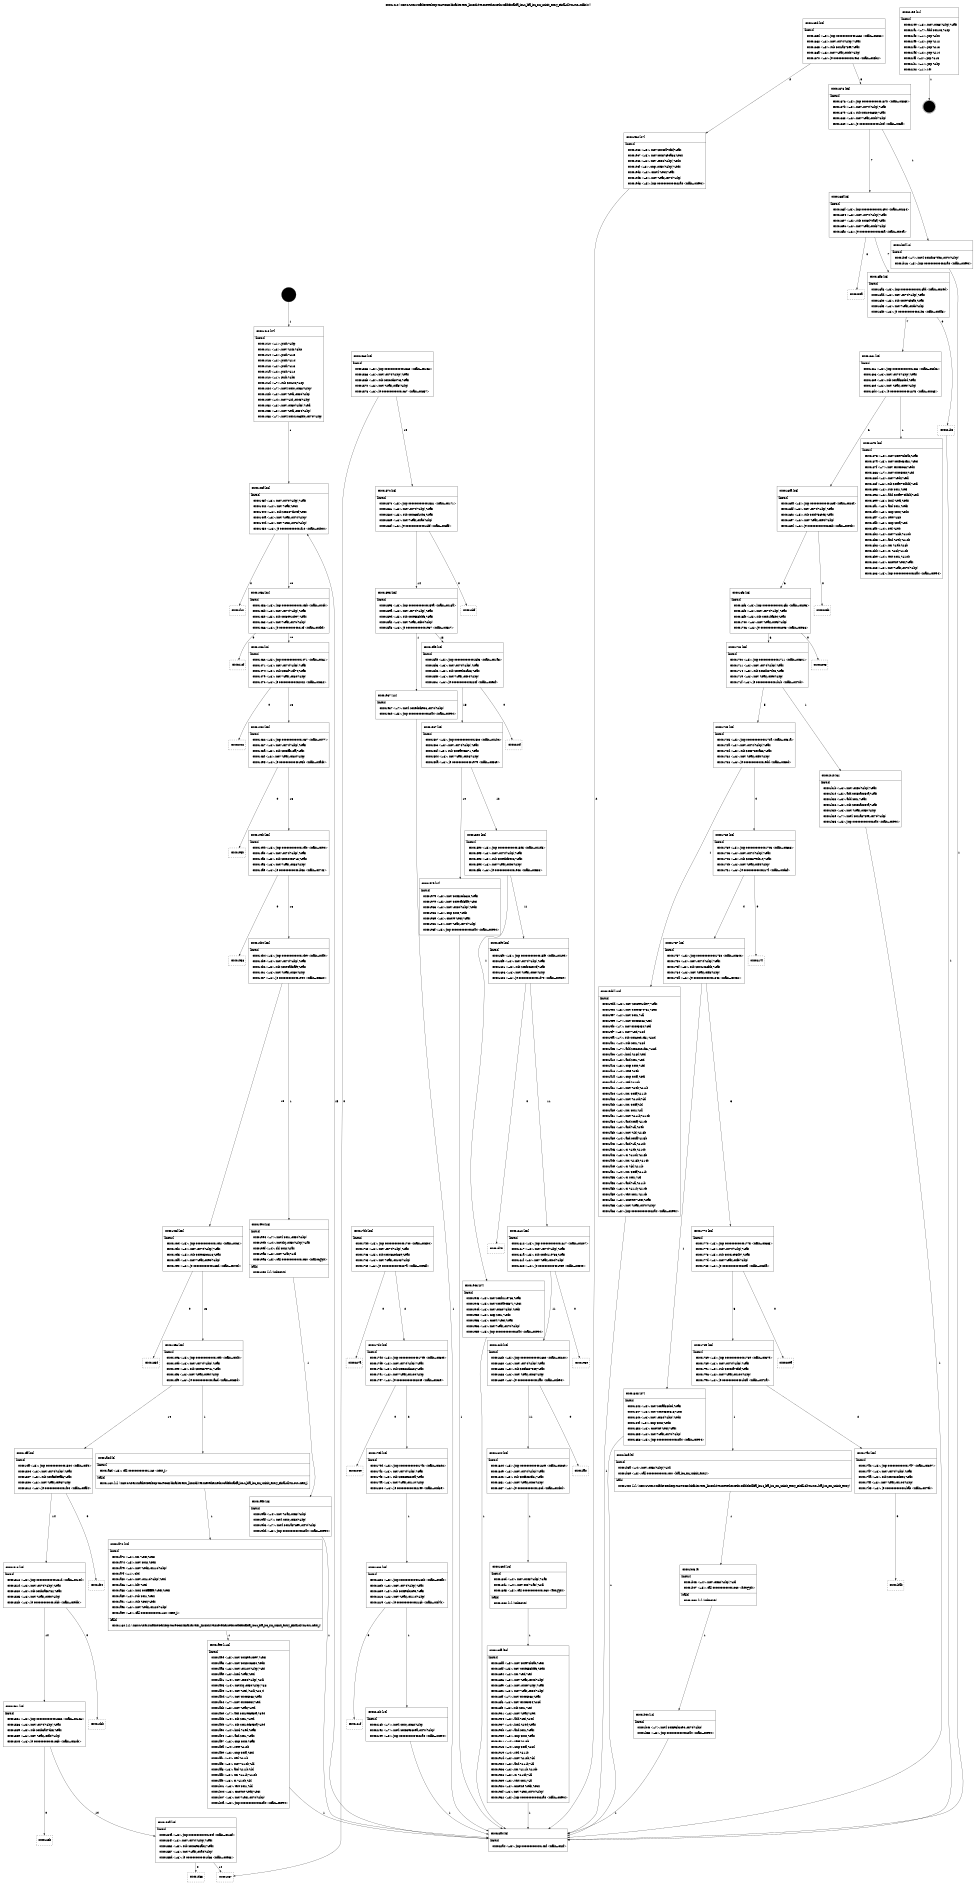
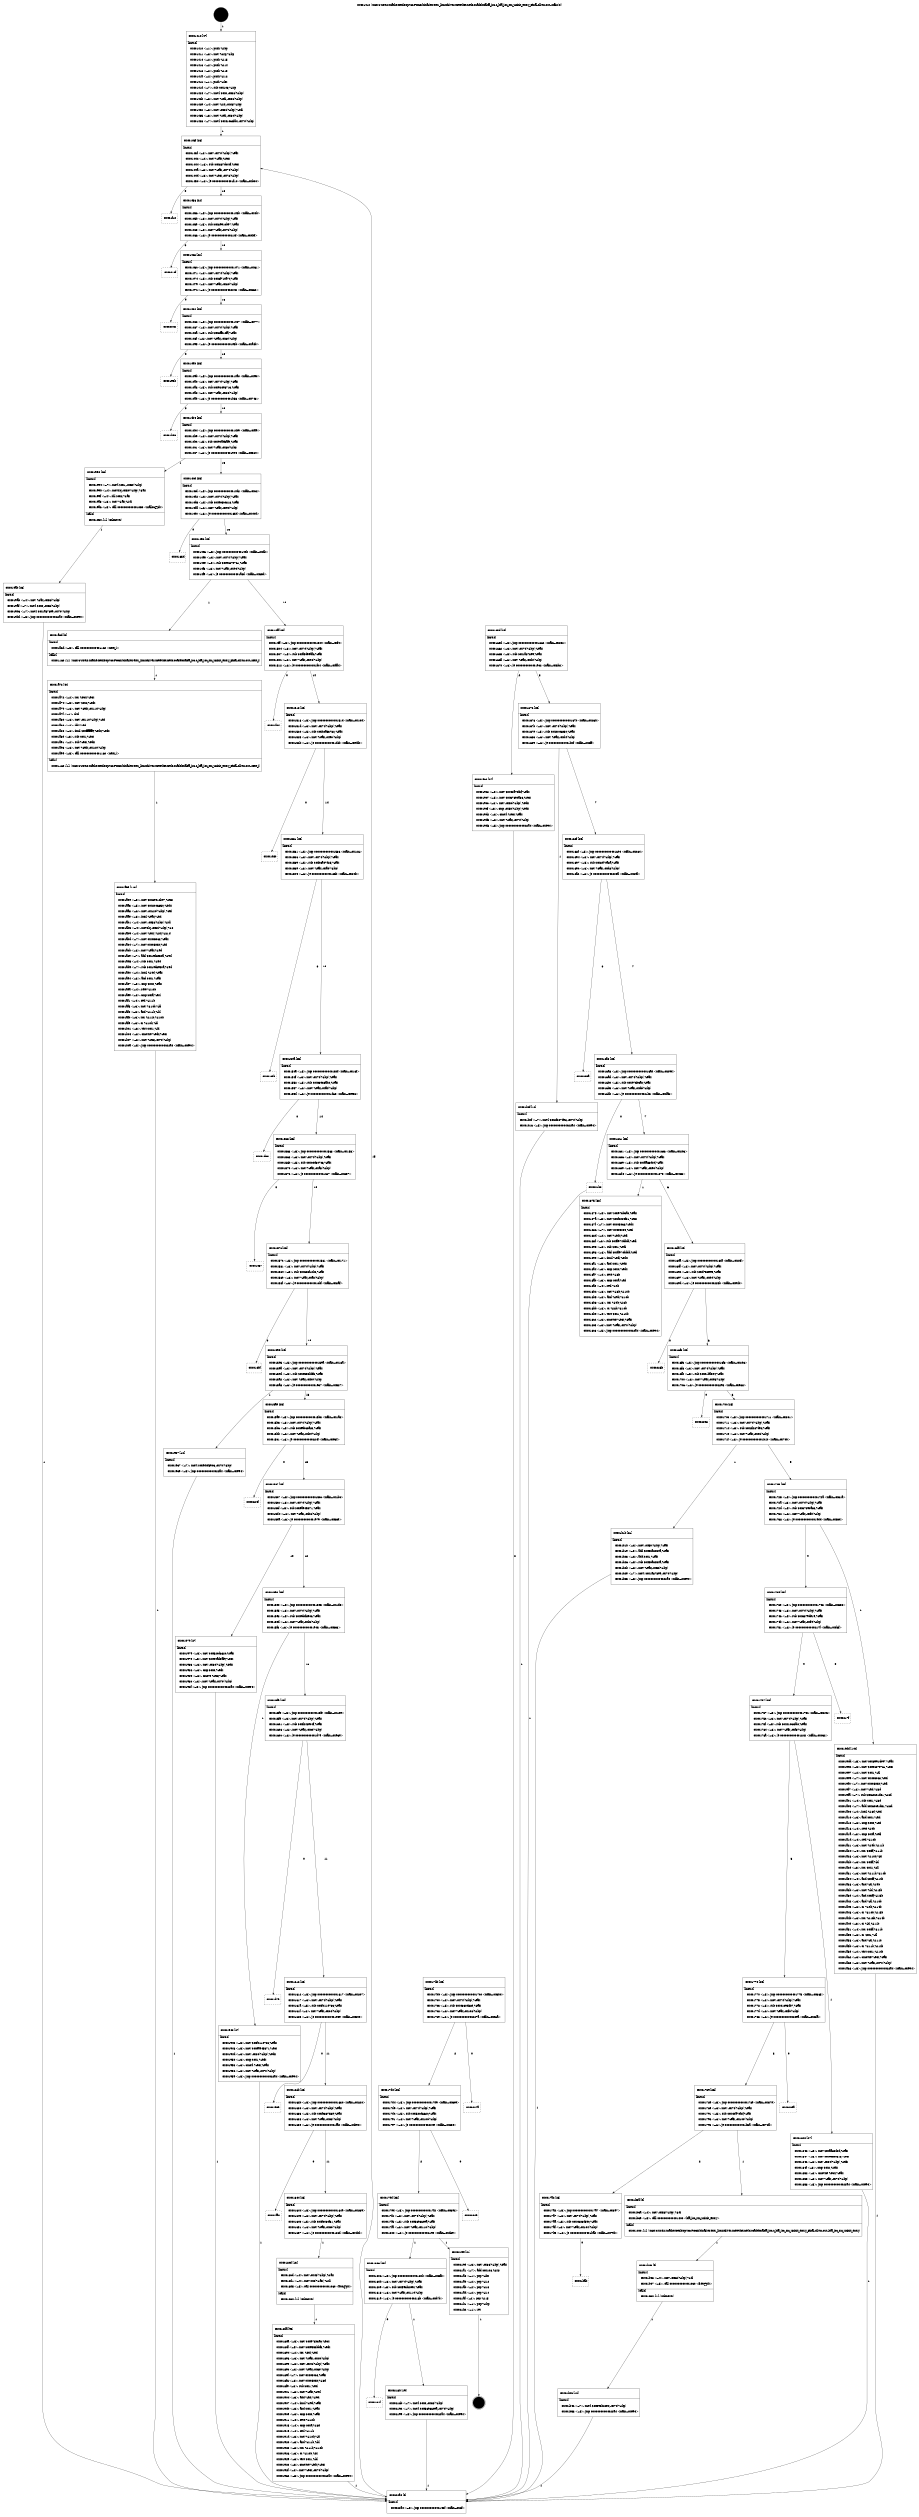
(217, 1867) -> (317, 1116)
none -> (444, 2243)
